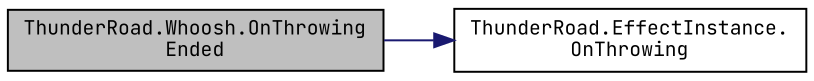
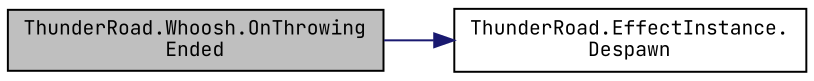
(630, 40) -> (630, 40)
